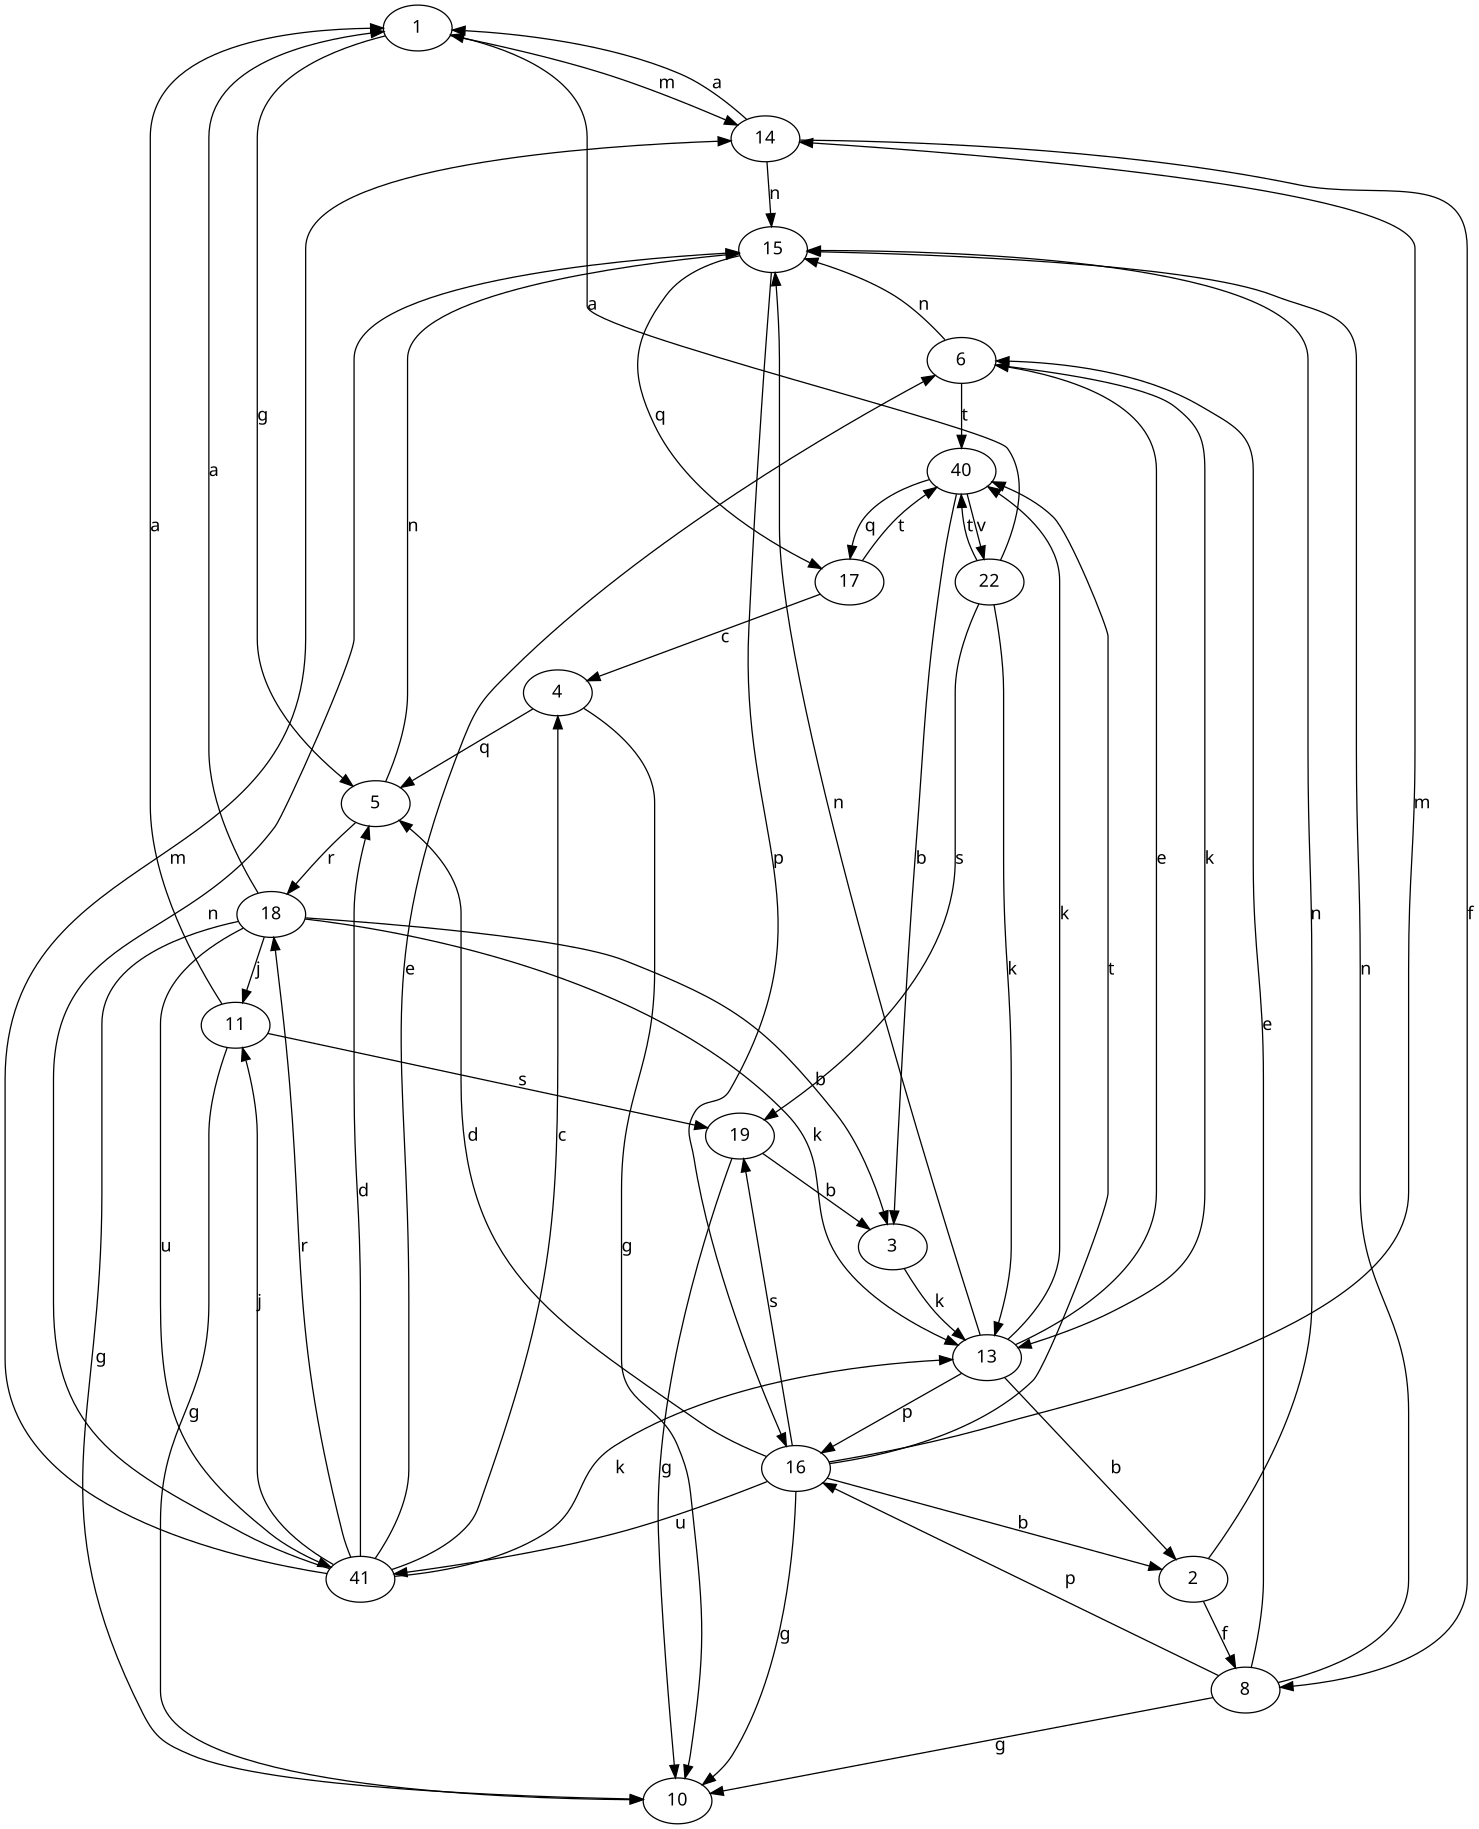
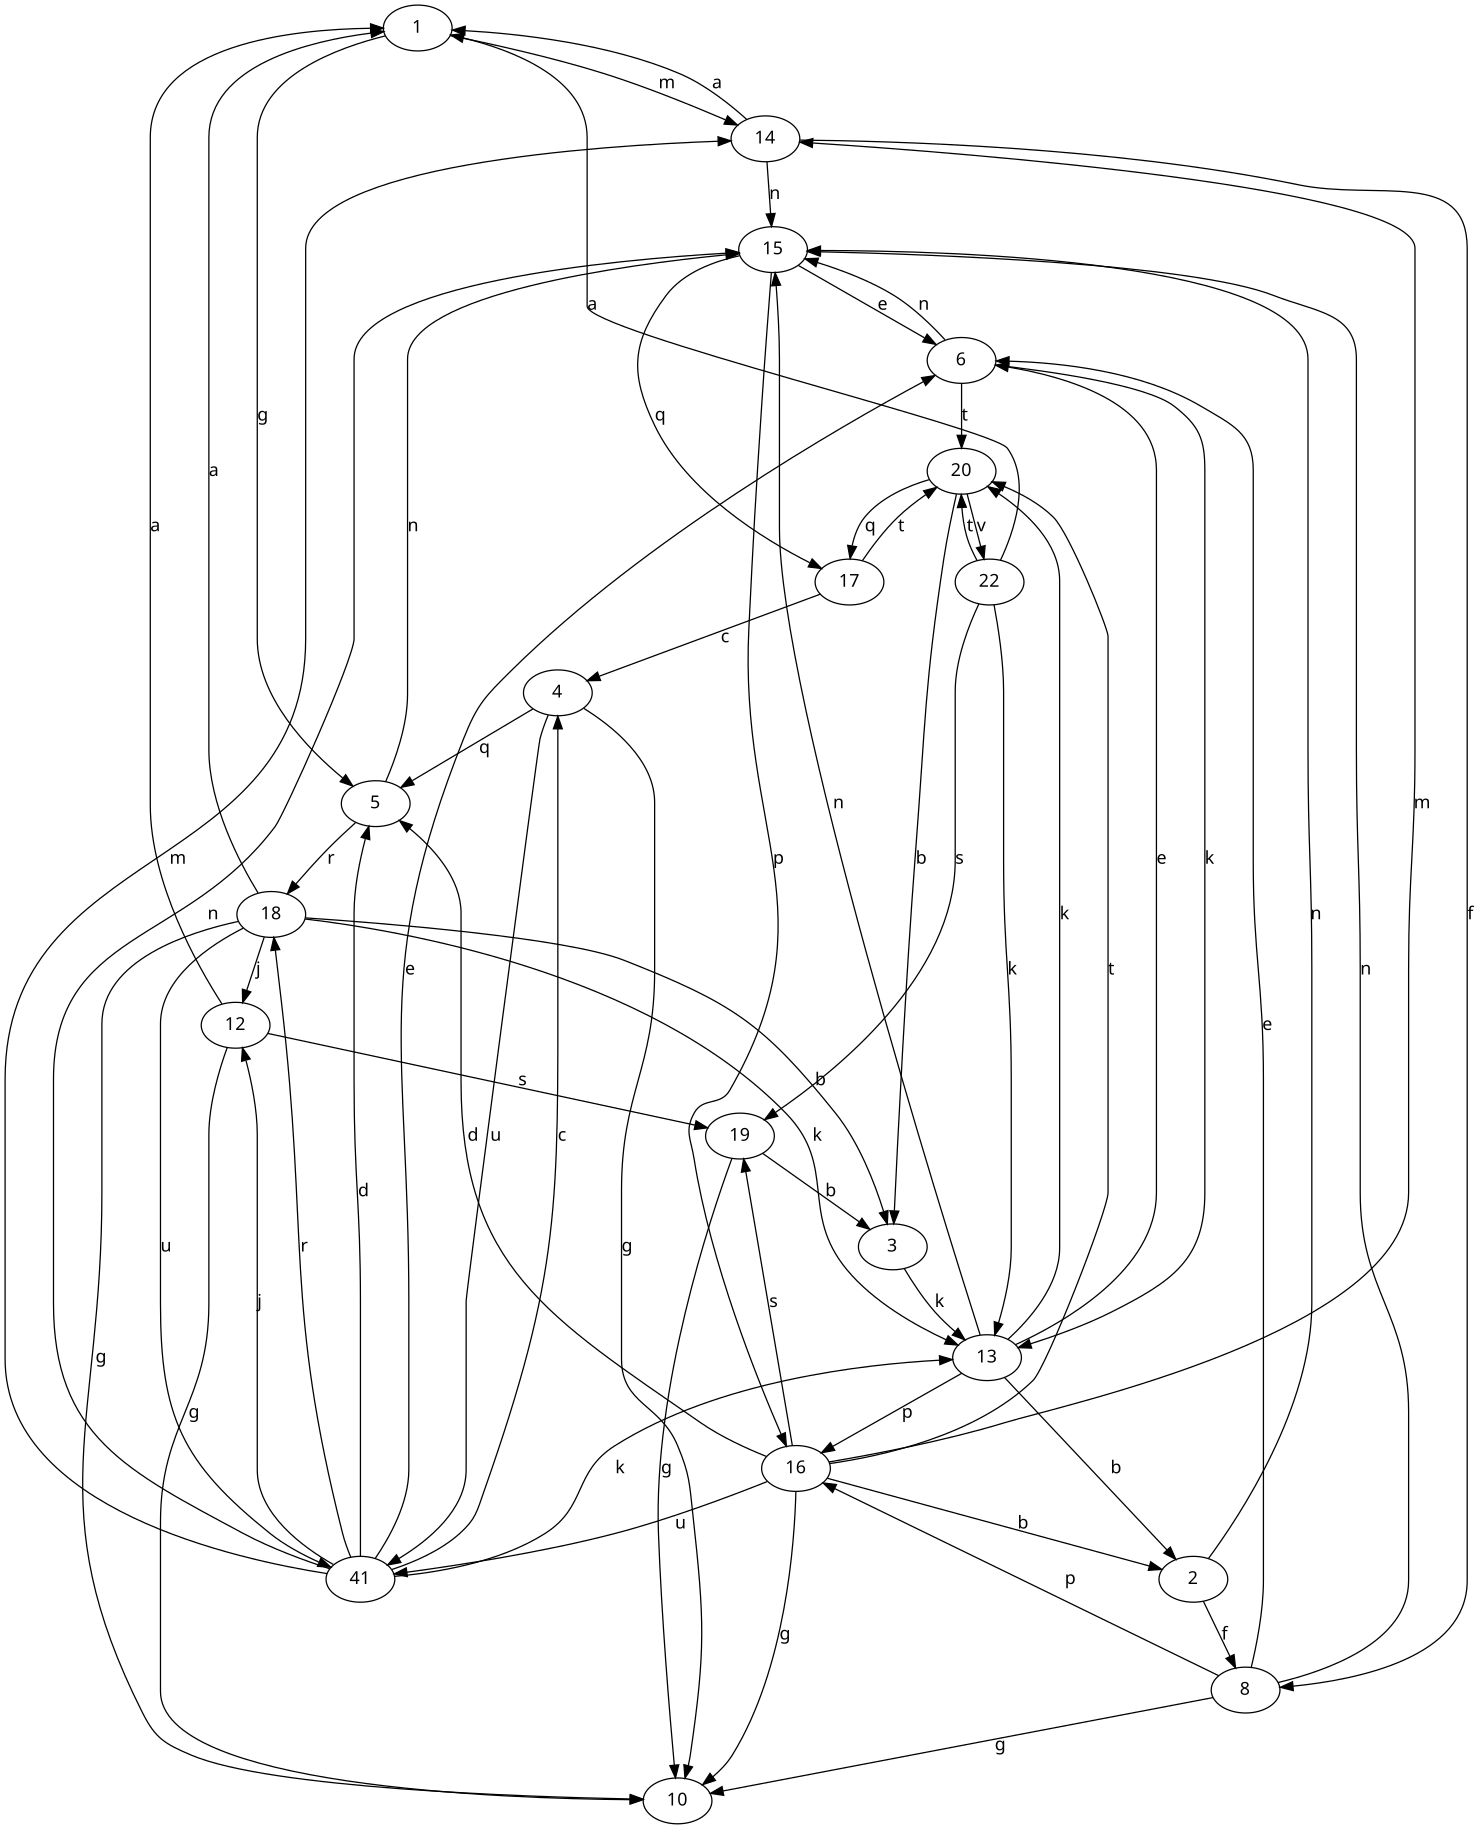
none -> (862, 302)
(962, 471) -> (962, 471)
(236, 1025) -> (236, 1025)
none -> (485, 1149)
